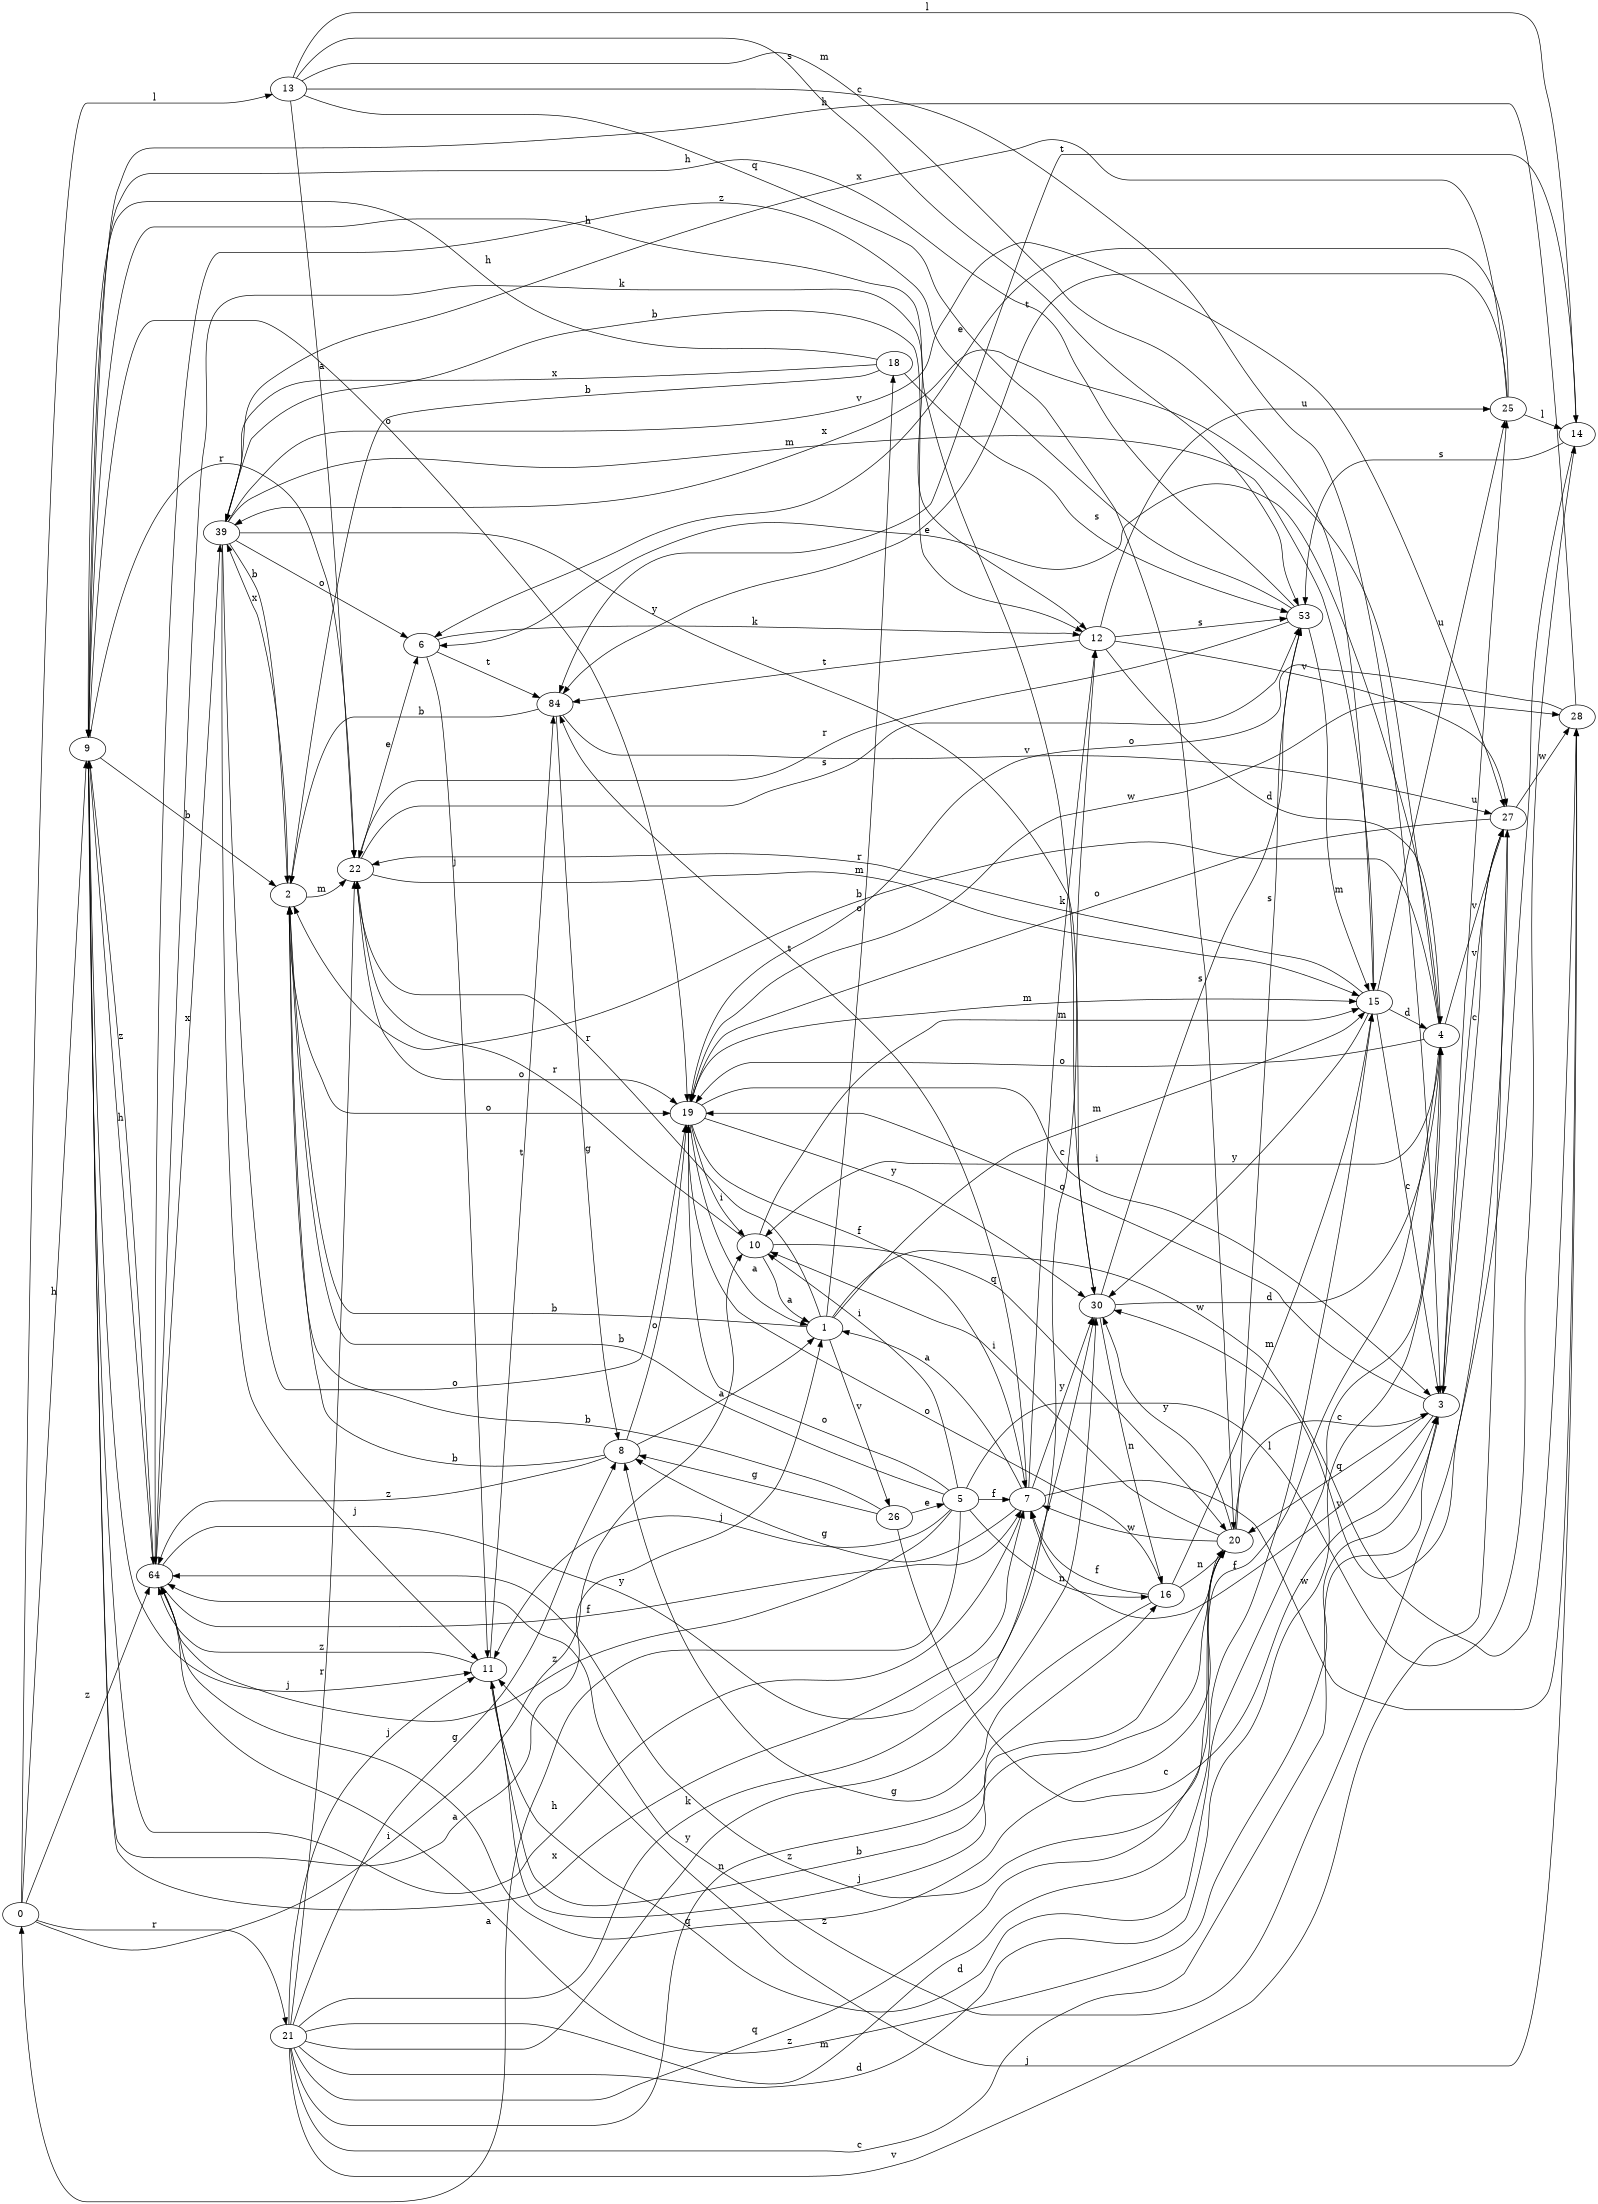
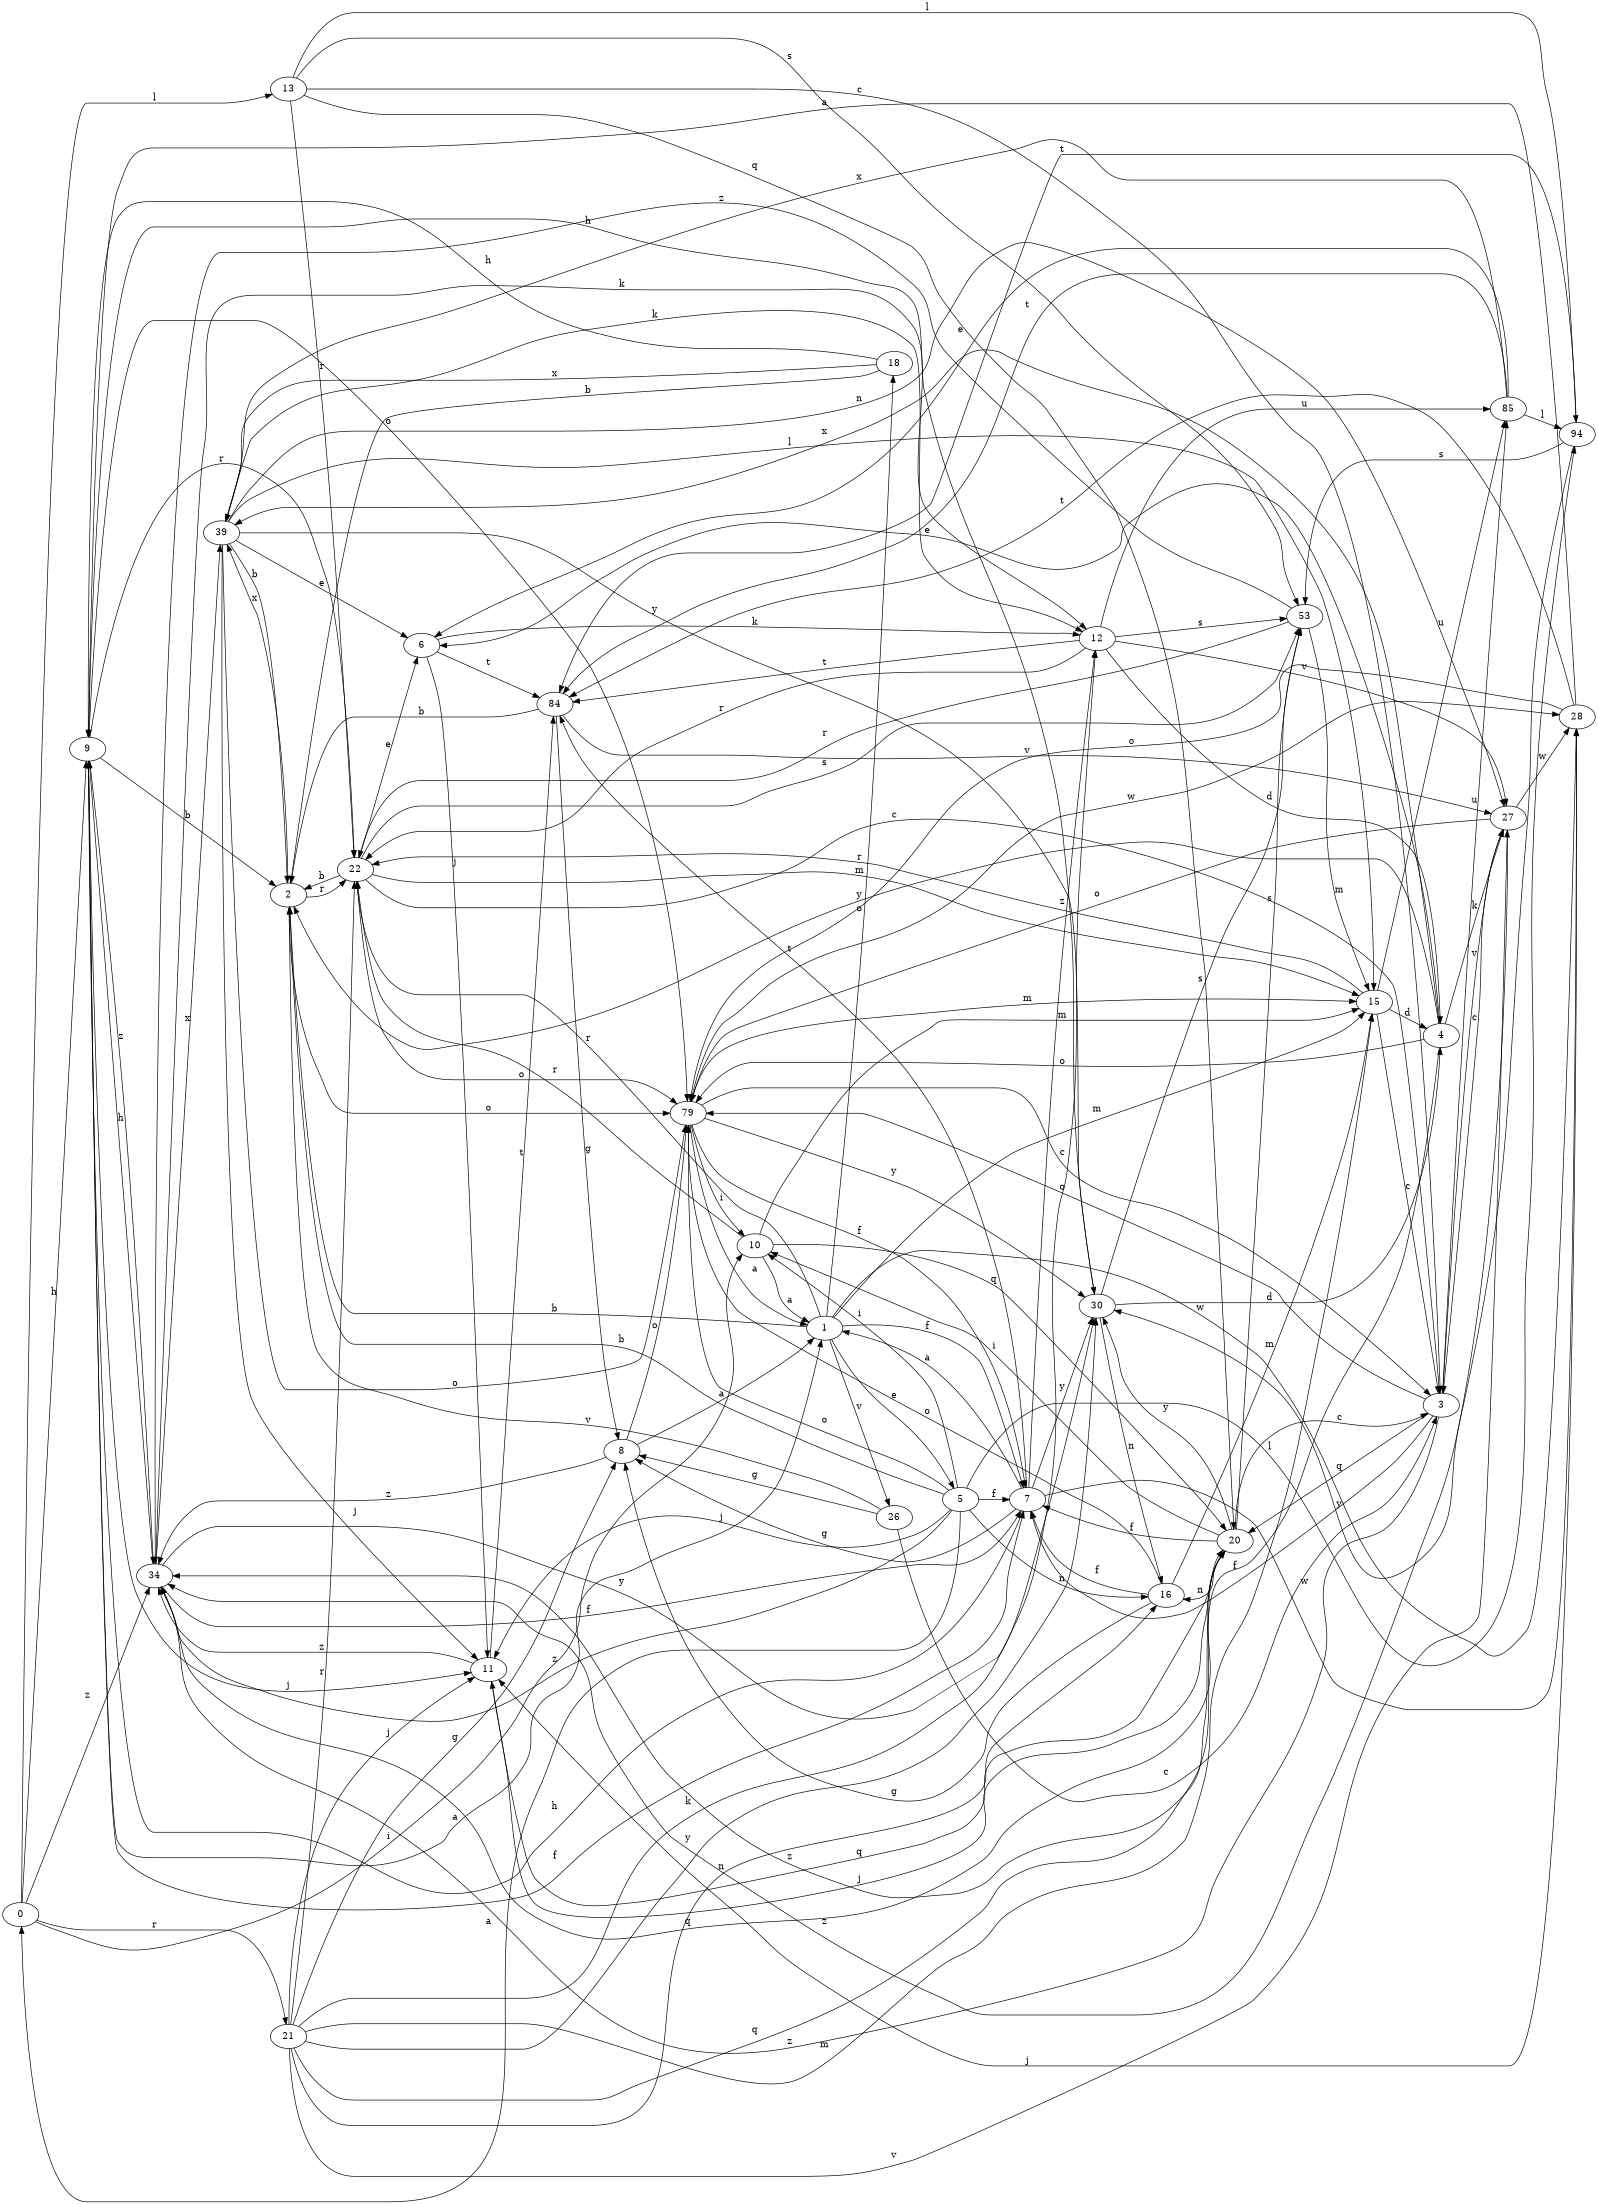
(825, 103) -> (825, 103)
(525, 171) -> none
(1050, 277) -> none
(655, 315) -> (655, 315)
(322, 367) -> (322, 367)
(860, 399) -> (860, 399)
(1508, 409) -> (1508, 409)
none -> (1170, 429)
(1577, 434) -> (1577, 434)
(790, 443) -> (790, 443)
(1076, 519) -> none
(322, 583) -> (322, 583)
none -> (713, 718)
(322, 889) -> (322, 889)
(860, 895) -> (860, 895)
(1062, 901) -> (1062, 901)
(1475, 906) -> (1475, 906)
(688, 1113) -> (688, 1113)
(1135, 1164) -> none
(1245, 1169) -> none
(313, 1349) -> (325, 881)
none -> (973, 1355)
(588, 1420) -> (588, 1420)
(924, 1509) -> (890, 1412)
(1132, 1528) -> (1132, 1528)
(1201, 1573) -> (1213, 1581)
(155, 1576) -> (155, 1576)
(860, 1852) -> (860, 1852)
(555, 1856) -> (555, 1856)
(1186, 1893) -> none
(1174, 1928) -> none
(1017, 2046) -> (1087, 841)
